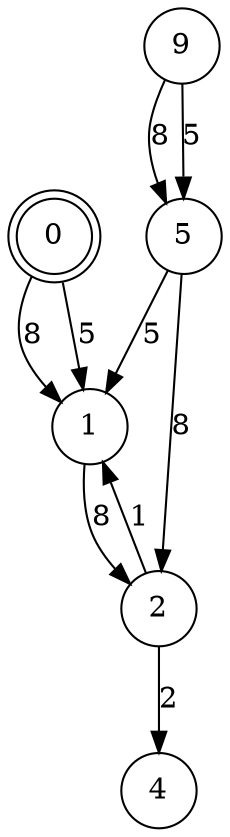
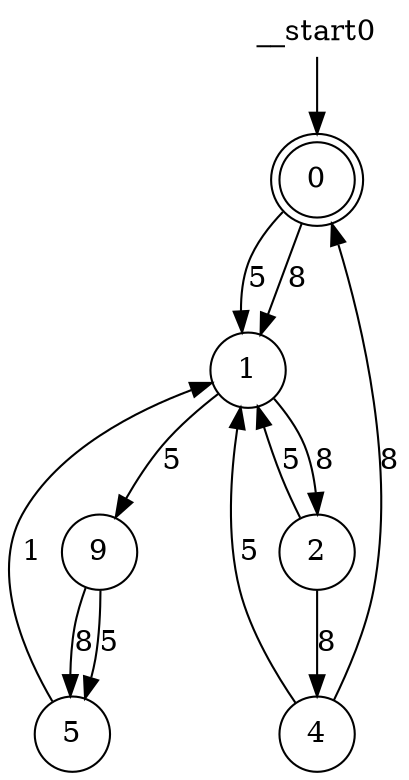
none -> (317, 32)
(153, 336) -> (33, 552)
(172, 412) -> none
none -> (166, 441)
none -> (380, 474)
(140, 518) -> (292, 461)
none -> (236, 572)
(169, 700) -> (328, 643)
